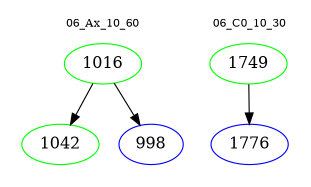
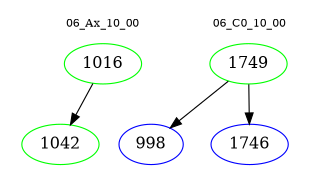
(103, 24) -> (103, 24)
(250, 24) -> (250, 24)
(124, 99) -> (209, 97)
(250, 144) -> (250, 144)
